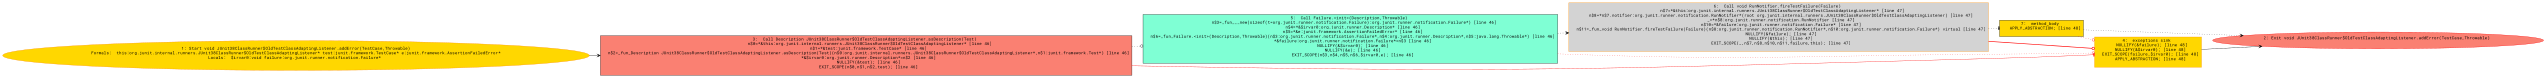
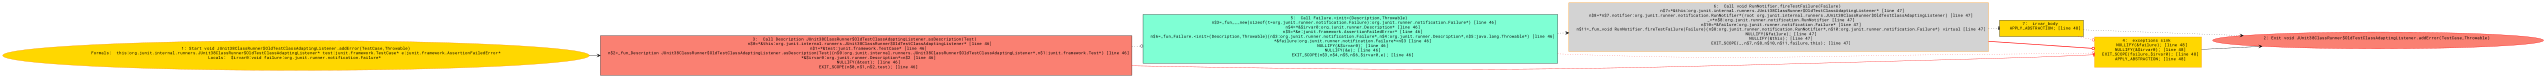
(2042, 28) -> (2042, 28)
